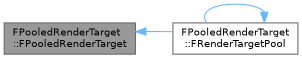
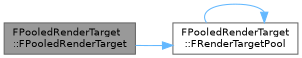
(159, 32) -> (149, 46)
